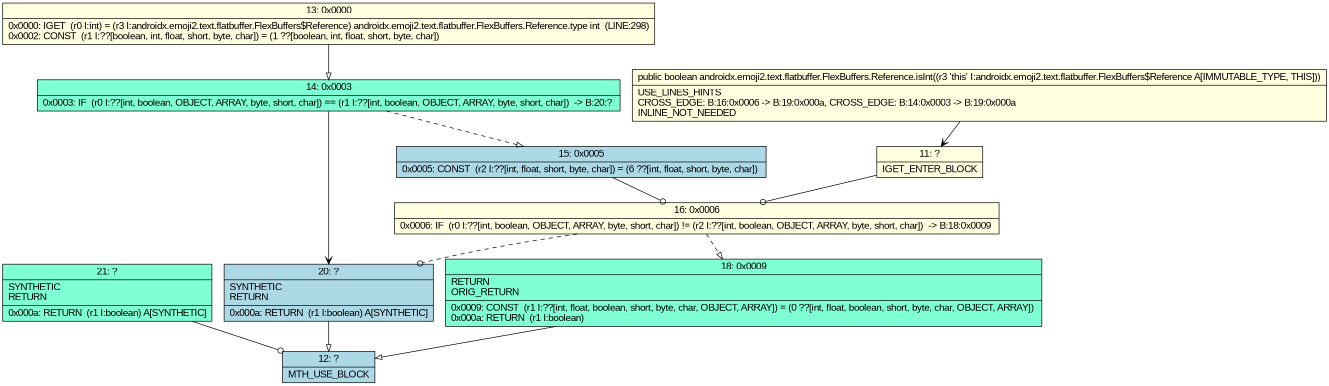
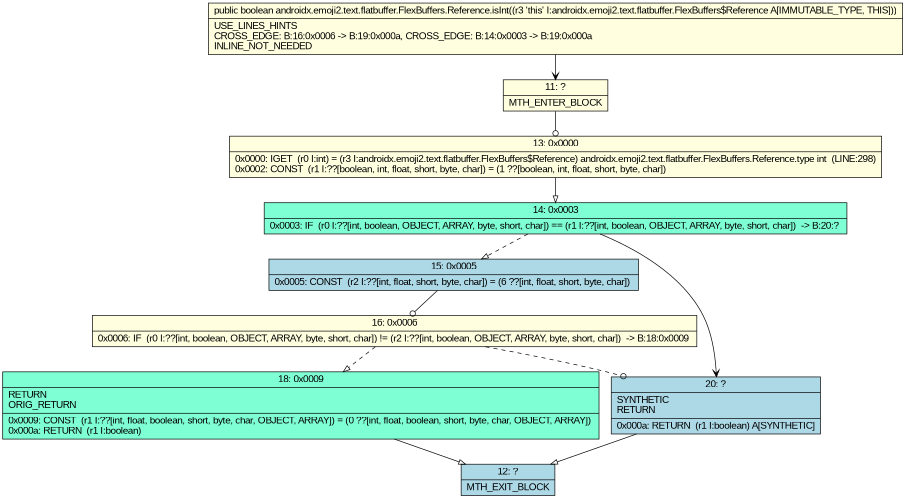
(930, 169) -> (556, 103)
(821, 188) -> (556, 121)
(107, 293) -> none
(329, 375) -> (508, 487)
